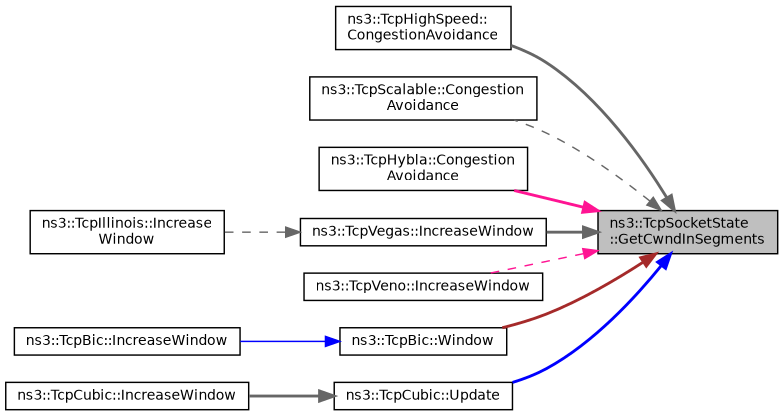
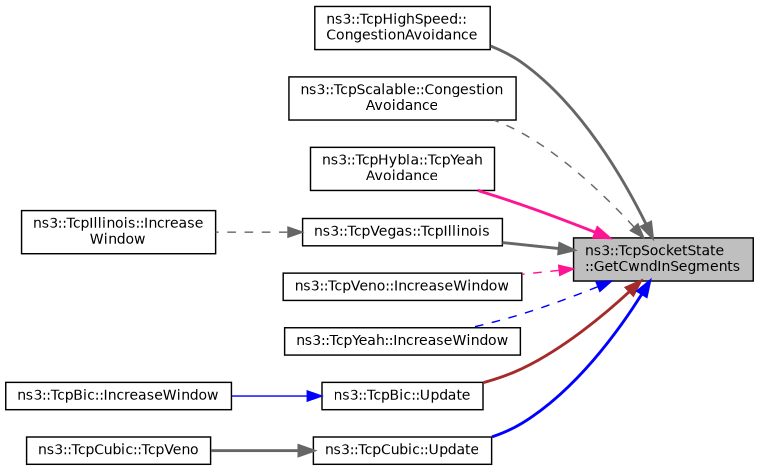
(423, 169) -> (402, 169)
(423, 232) -> (402, 232)
none -> (402, 341)
(423, 341) -> (402, 396)
(127, 396) -> (119, 451)
